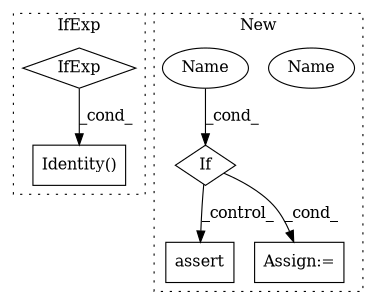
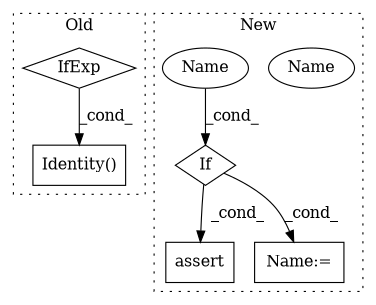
(79, 26) -> (79, 26)
(238, 214) -> (238, 214)
(299, 262) -> (299, 262)
